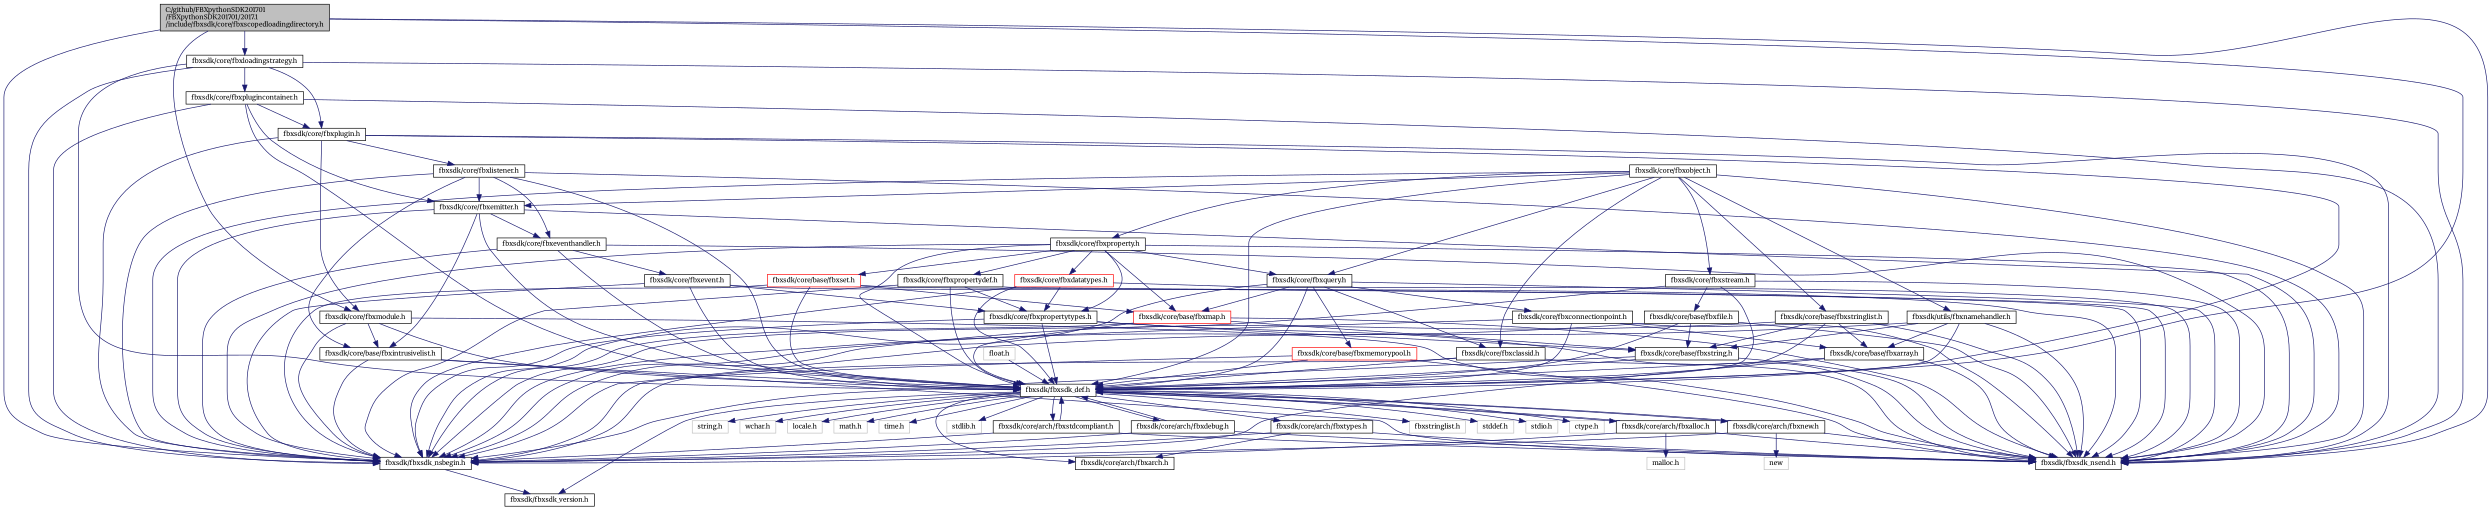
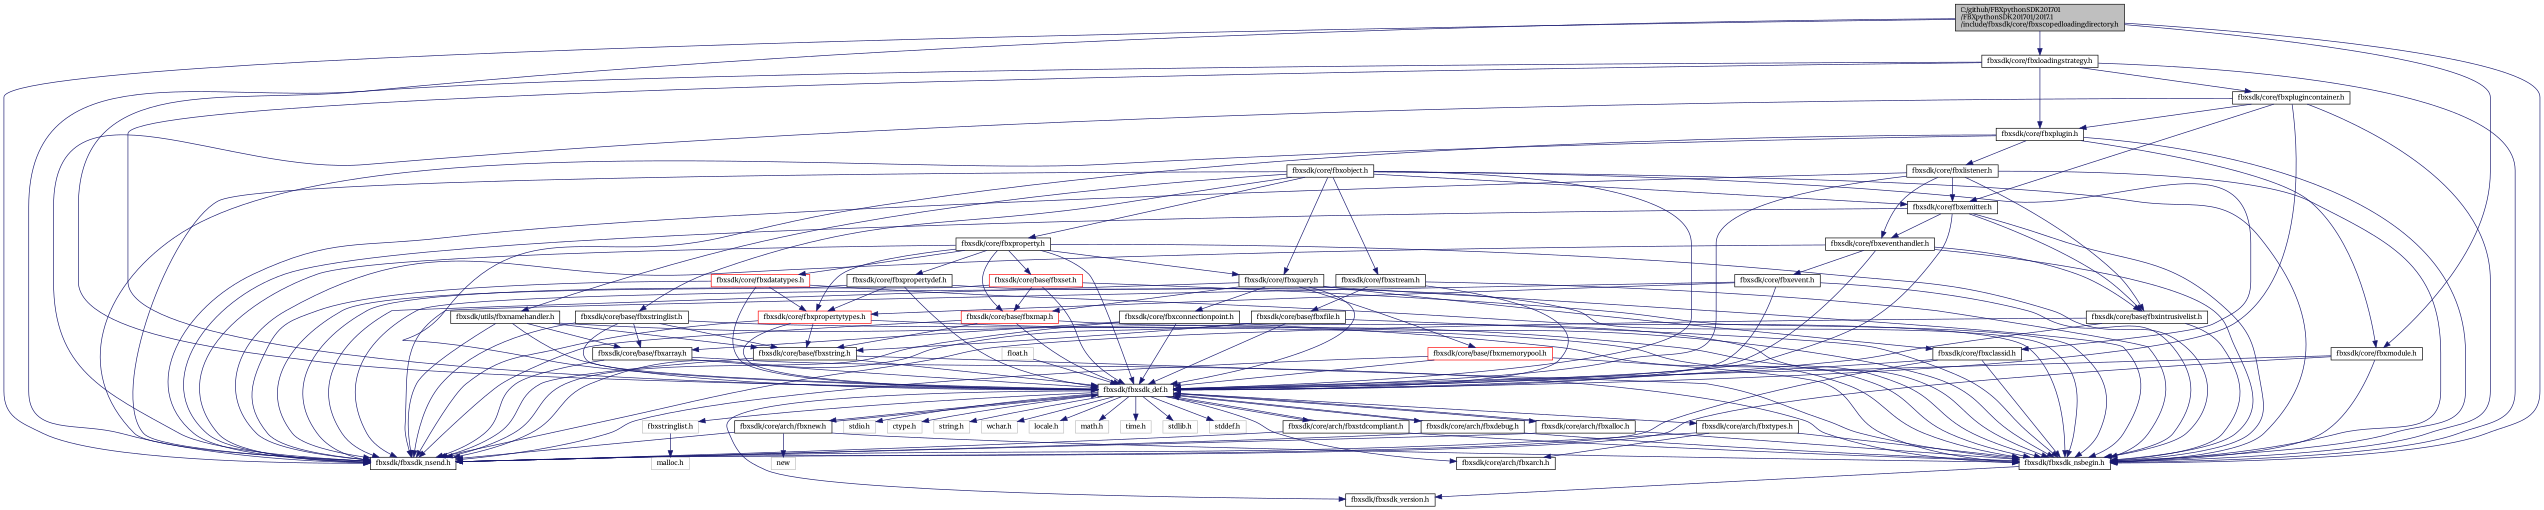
(1041, 317) -> (815, 317)
(372, 333) -> (2070, 272)
(1666, 442) -> (670, 442)
